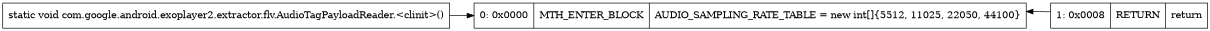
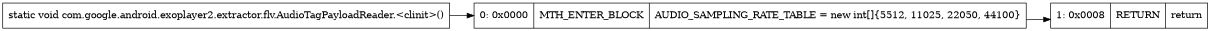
(1042, 12) -> (1035, 20)
